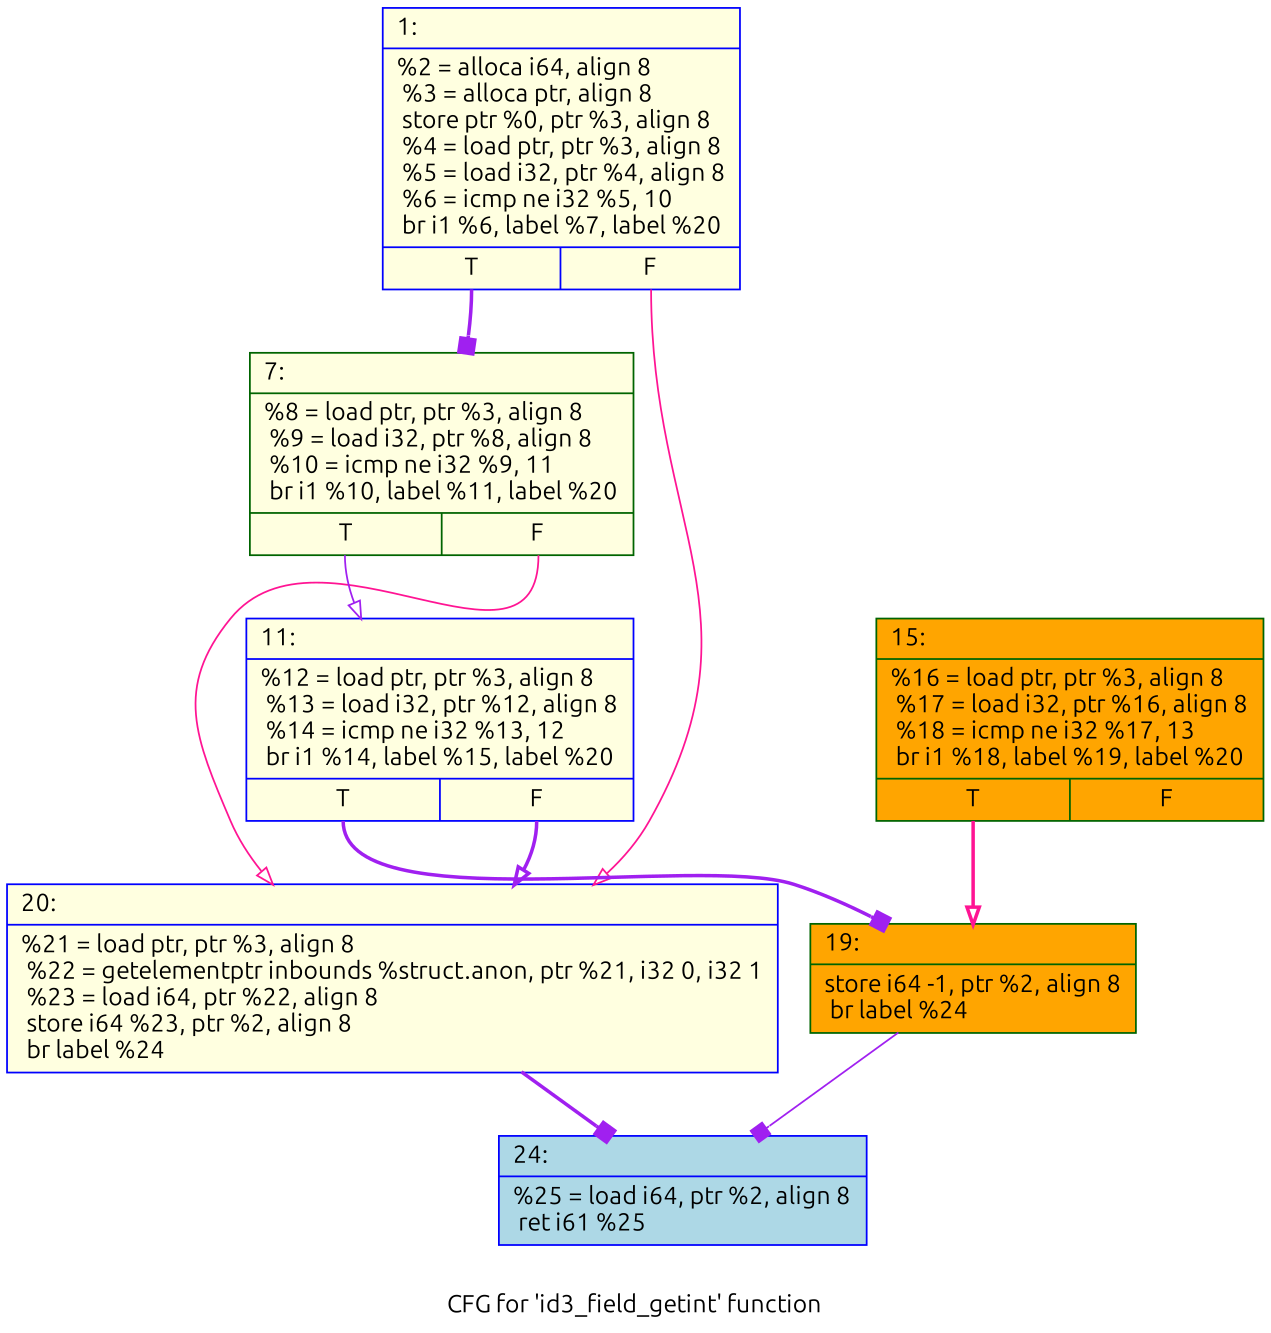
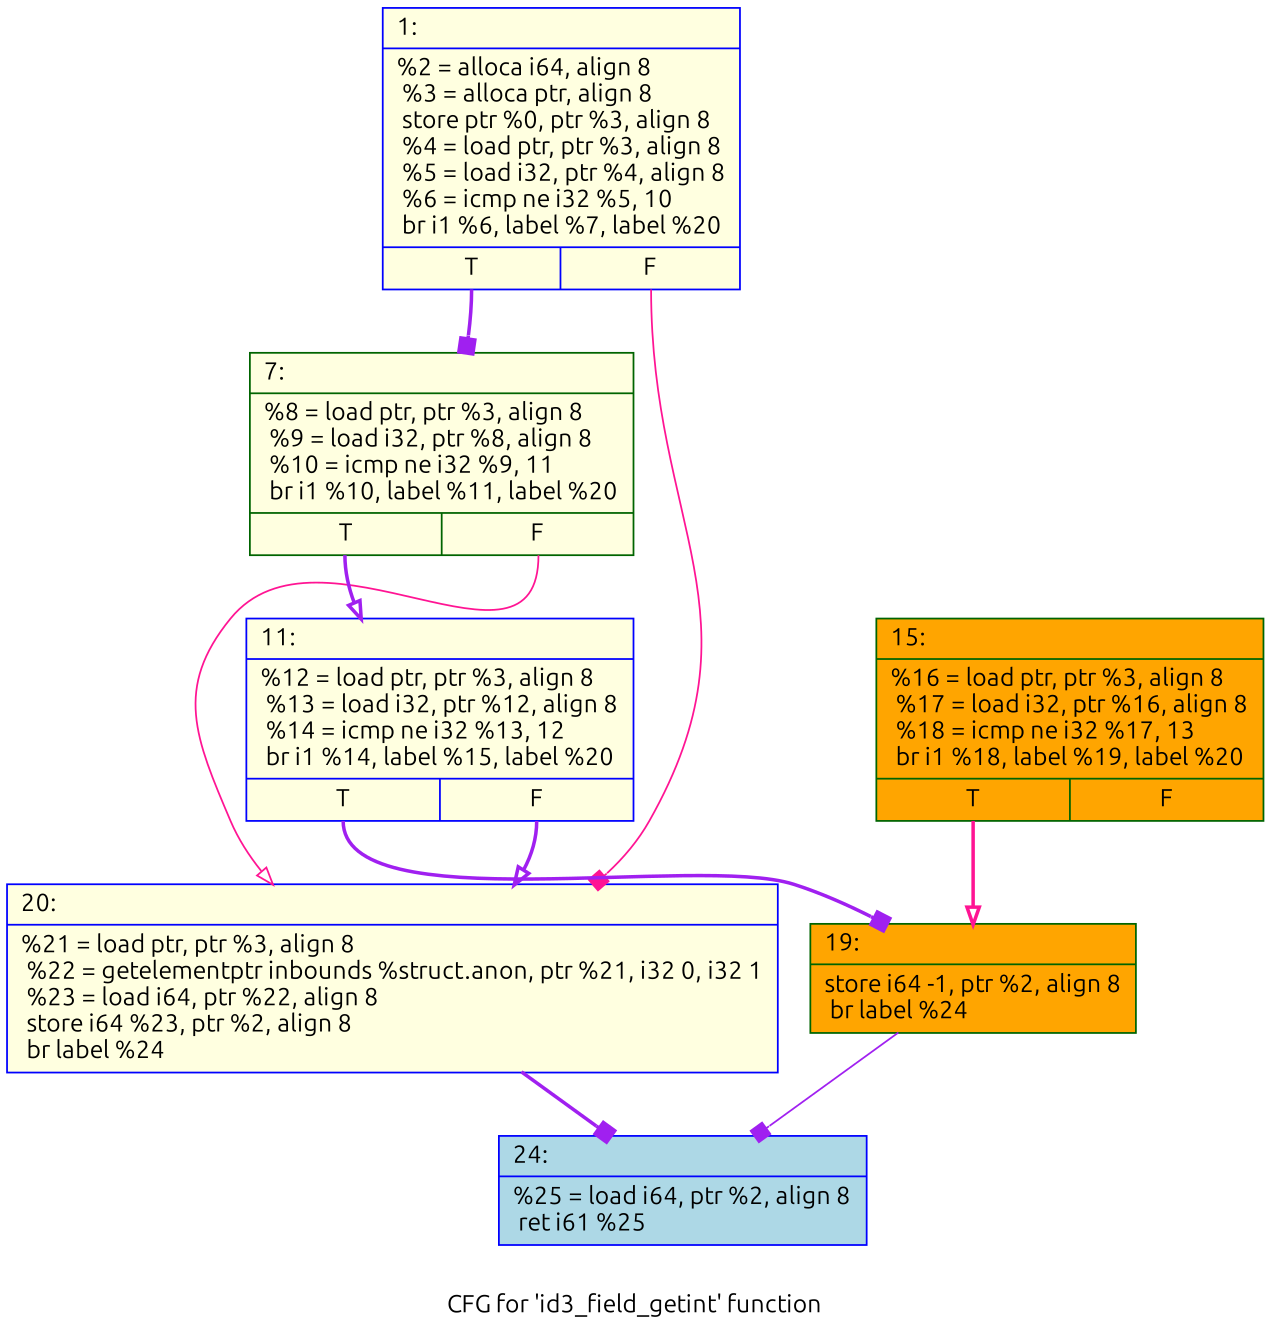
(347, 575) -> (347, 575)
(697, 592) -> (697, 592)
